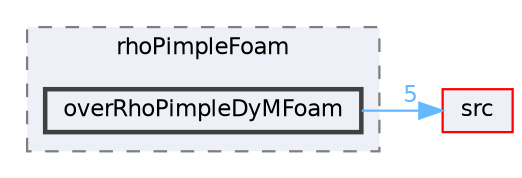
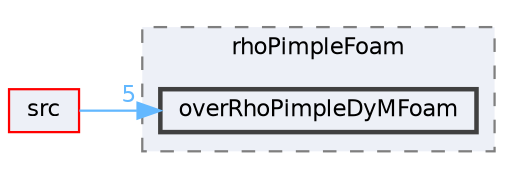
(393, 111) -> (108, 111)
